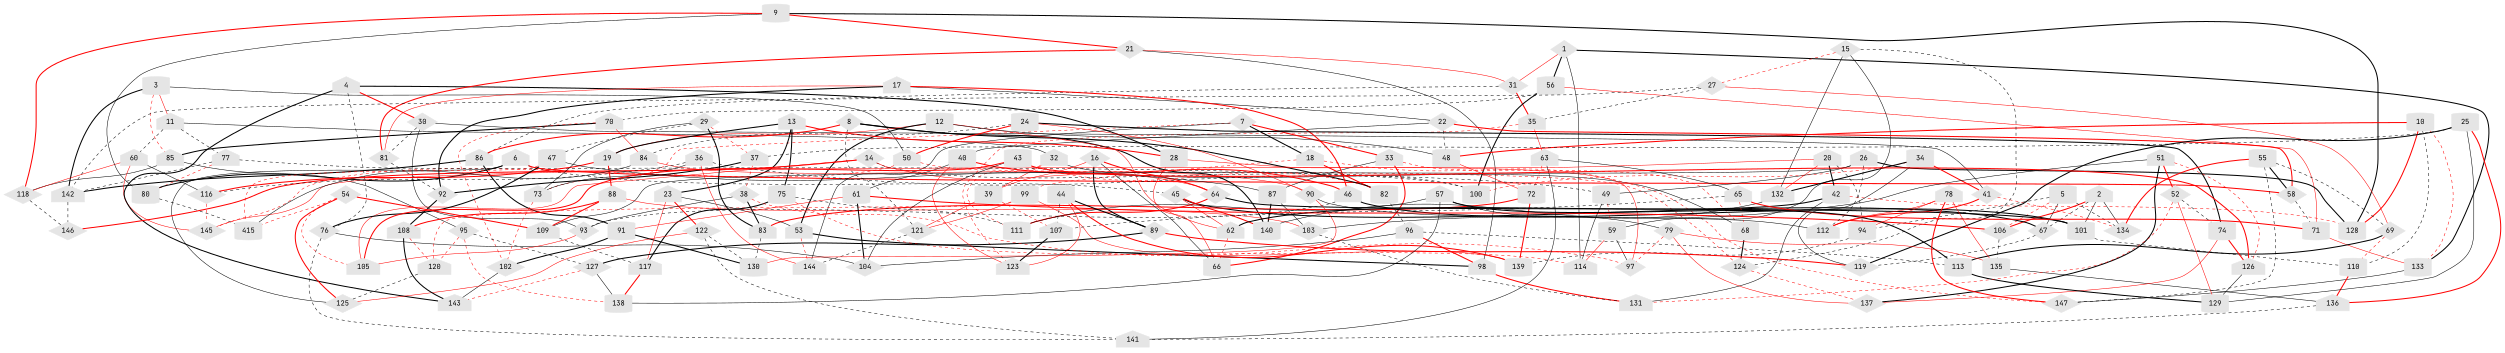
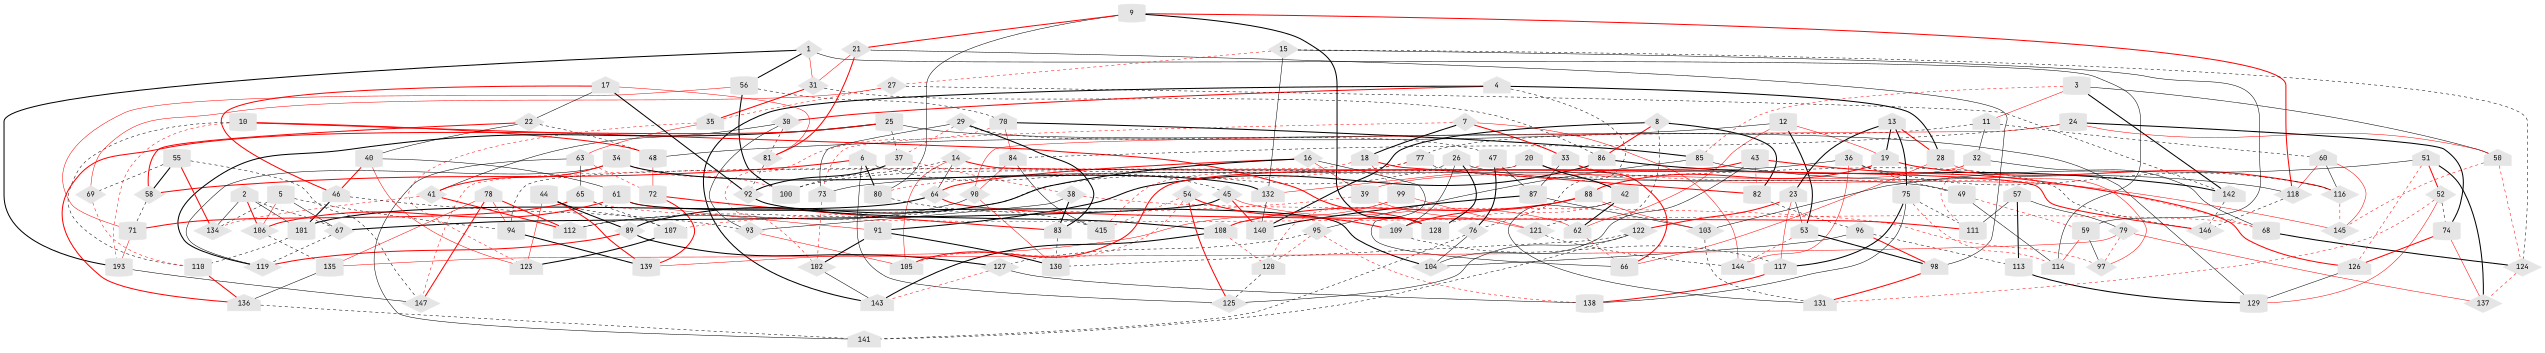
(1623, 104) -> (802, 103)
(963, 138) -> (2268, 136)
(934, 159) -> (1632, 154)
(1042, 177) -> (945, 176)
(118, 183) -> (1894, 168)
(1884, 213) -> (531, 213)
(2030, 214) -> (270, 214)
(2115, 245) -> none
(1762, 254) -> (579, 249)
(2418, 267) -> (119, 267)
(525, 277) -> (1451, 277)
(1056, 292) -> (1772, 283)
